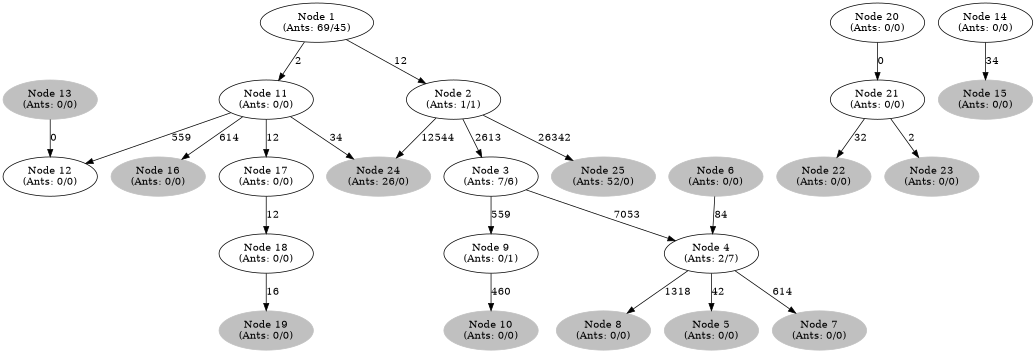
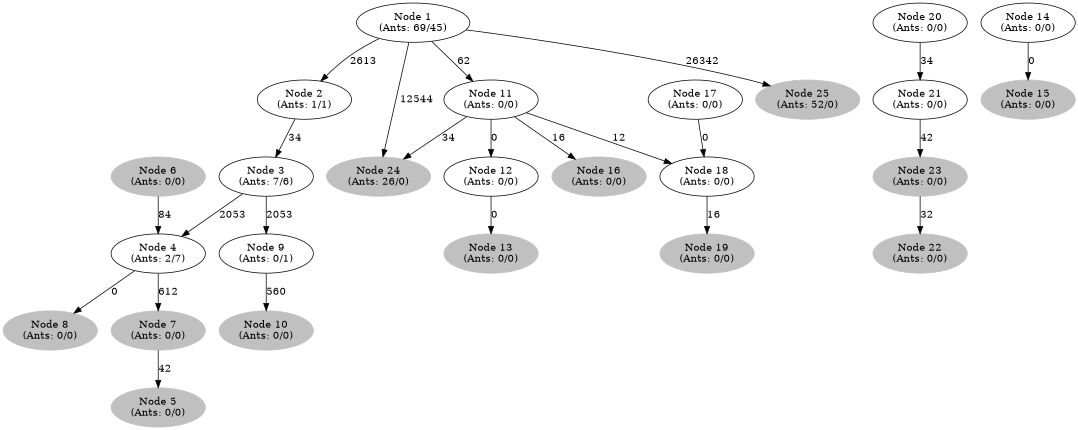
(299, 61) -> (464, 61)
(401, 61) -> (364, 61)
(881, 61) -> (927, 61)
(992, 61) -> (1032, 61)
(50, 134) -> (491, 211)
(266, 134) -> (596, 137)
(419, 135) -> (397, 96)
(853, 135) -> (920, 211)
(525, 136) -> (615, 53)
(182, 138) -> (495, 138)
(229, 138) -> (559, 138)
(488, 138) -> (295, 138)
(912, 138) -> (927, 138)
(273, 215) -> (706, 138)
(501, 215) -> (280, 215)
(627, 215) -> (233, 215)
(711, 288) -> (158, 365)
(501, 292) -> (277, 292)
(678, 292) -> (115, 292)
(783, 292) -> (169, 292)
